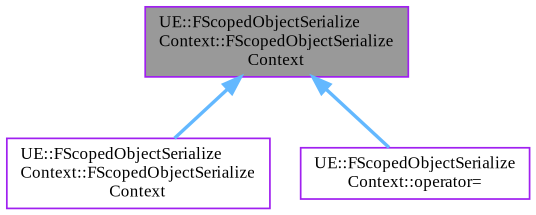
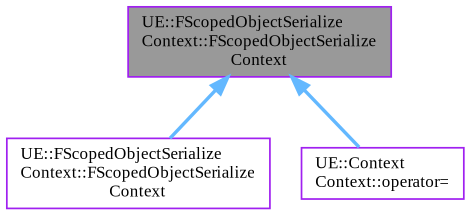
(415, 173) -> (383, 173)
